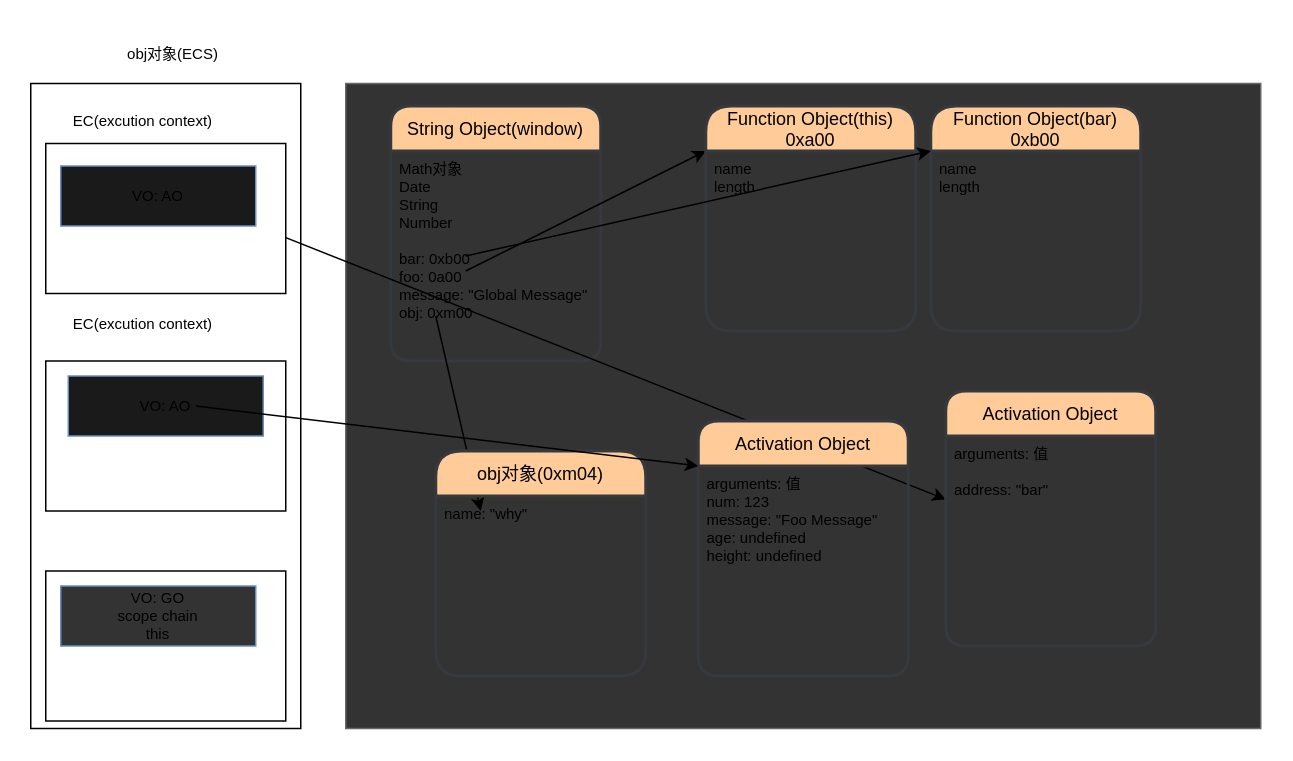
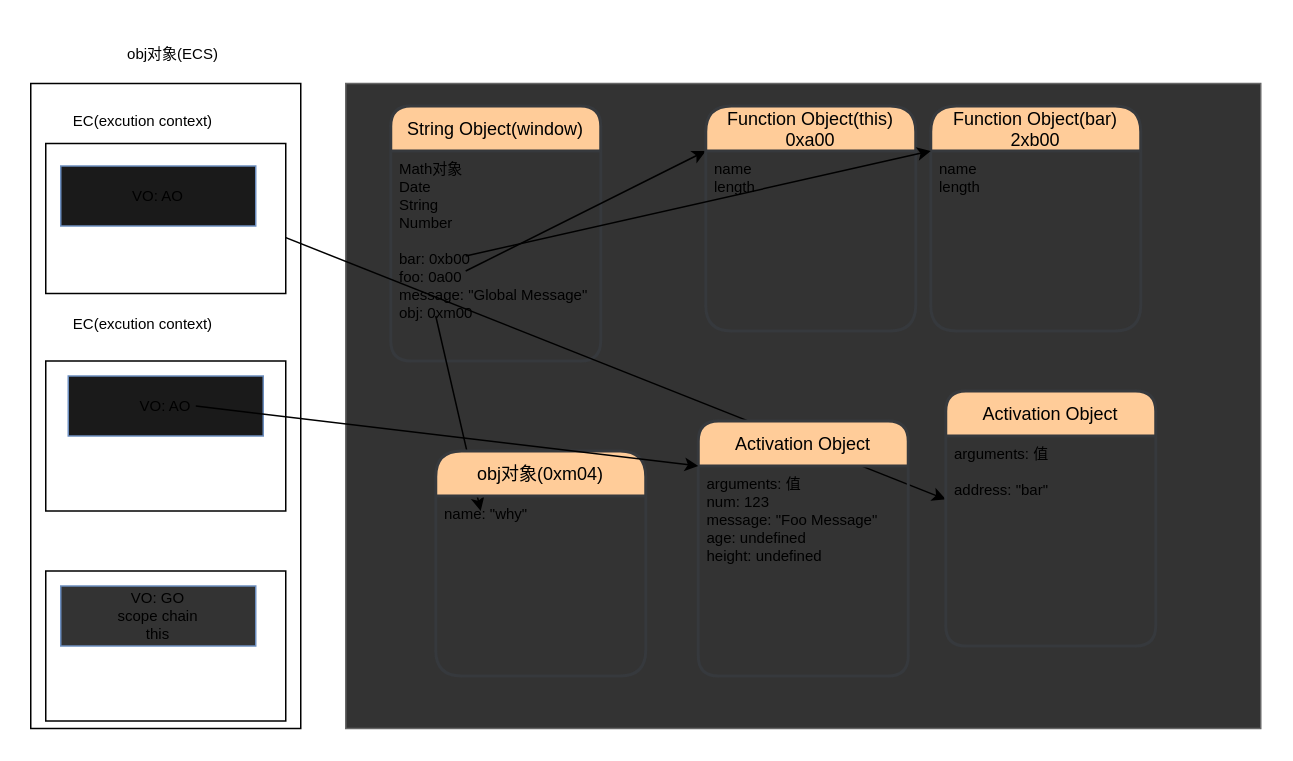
(1035, 119) -> (1035, 119)
